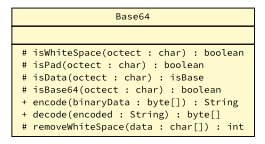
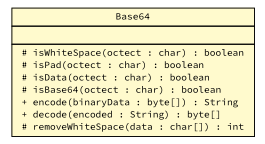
(113, 78) -> (116, 78)
